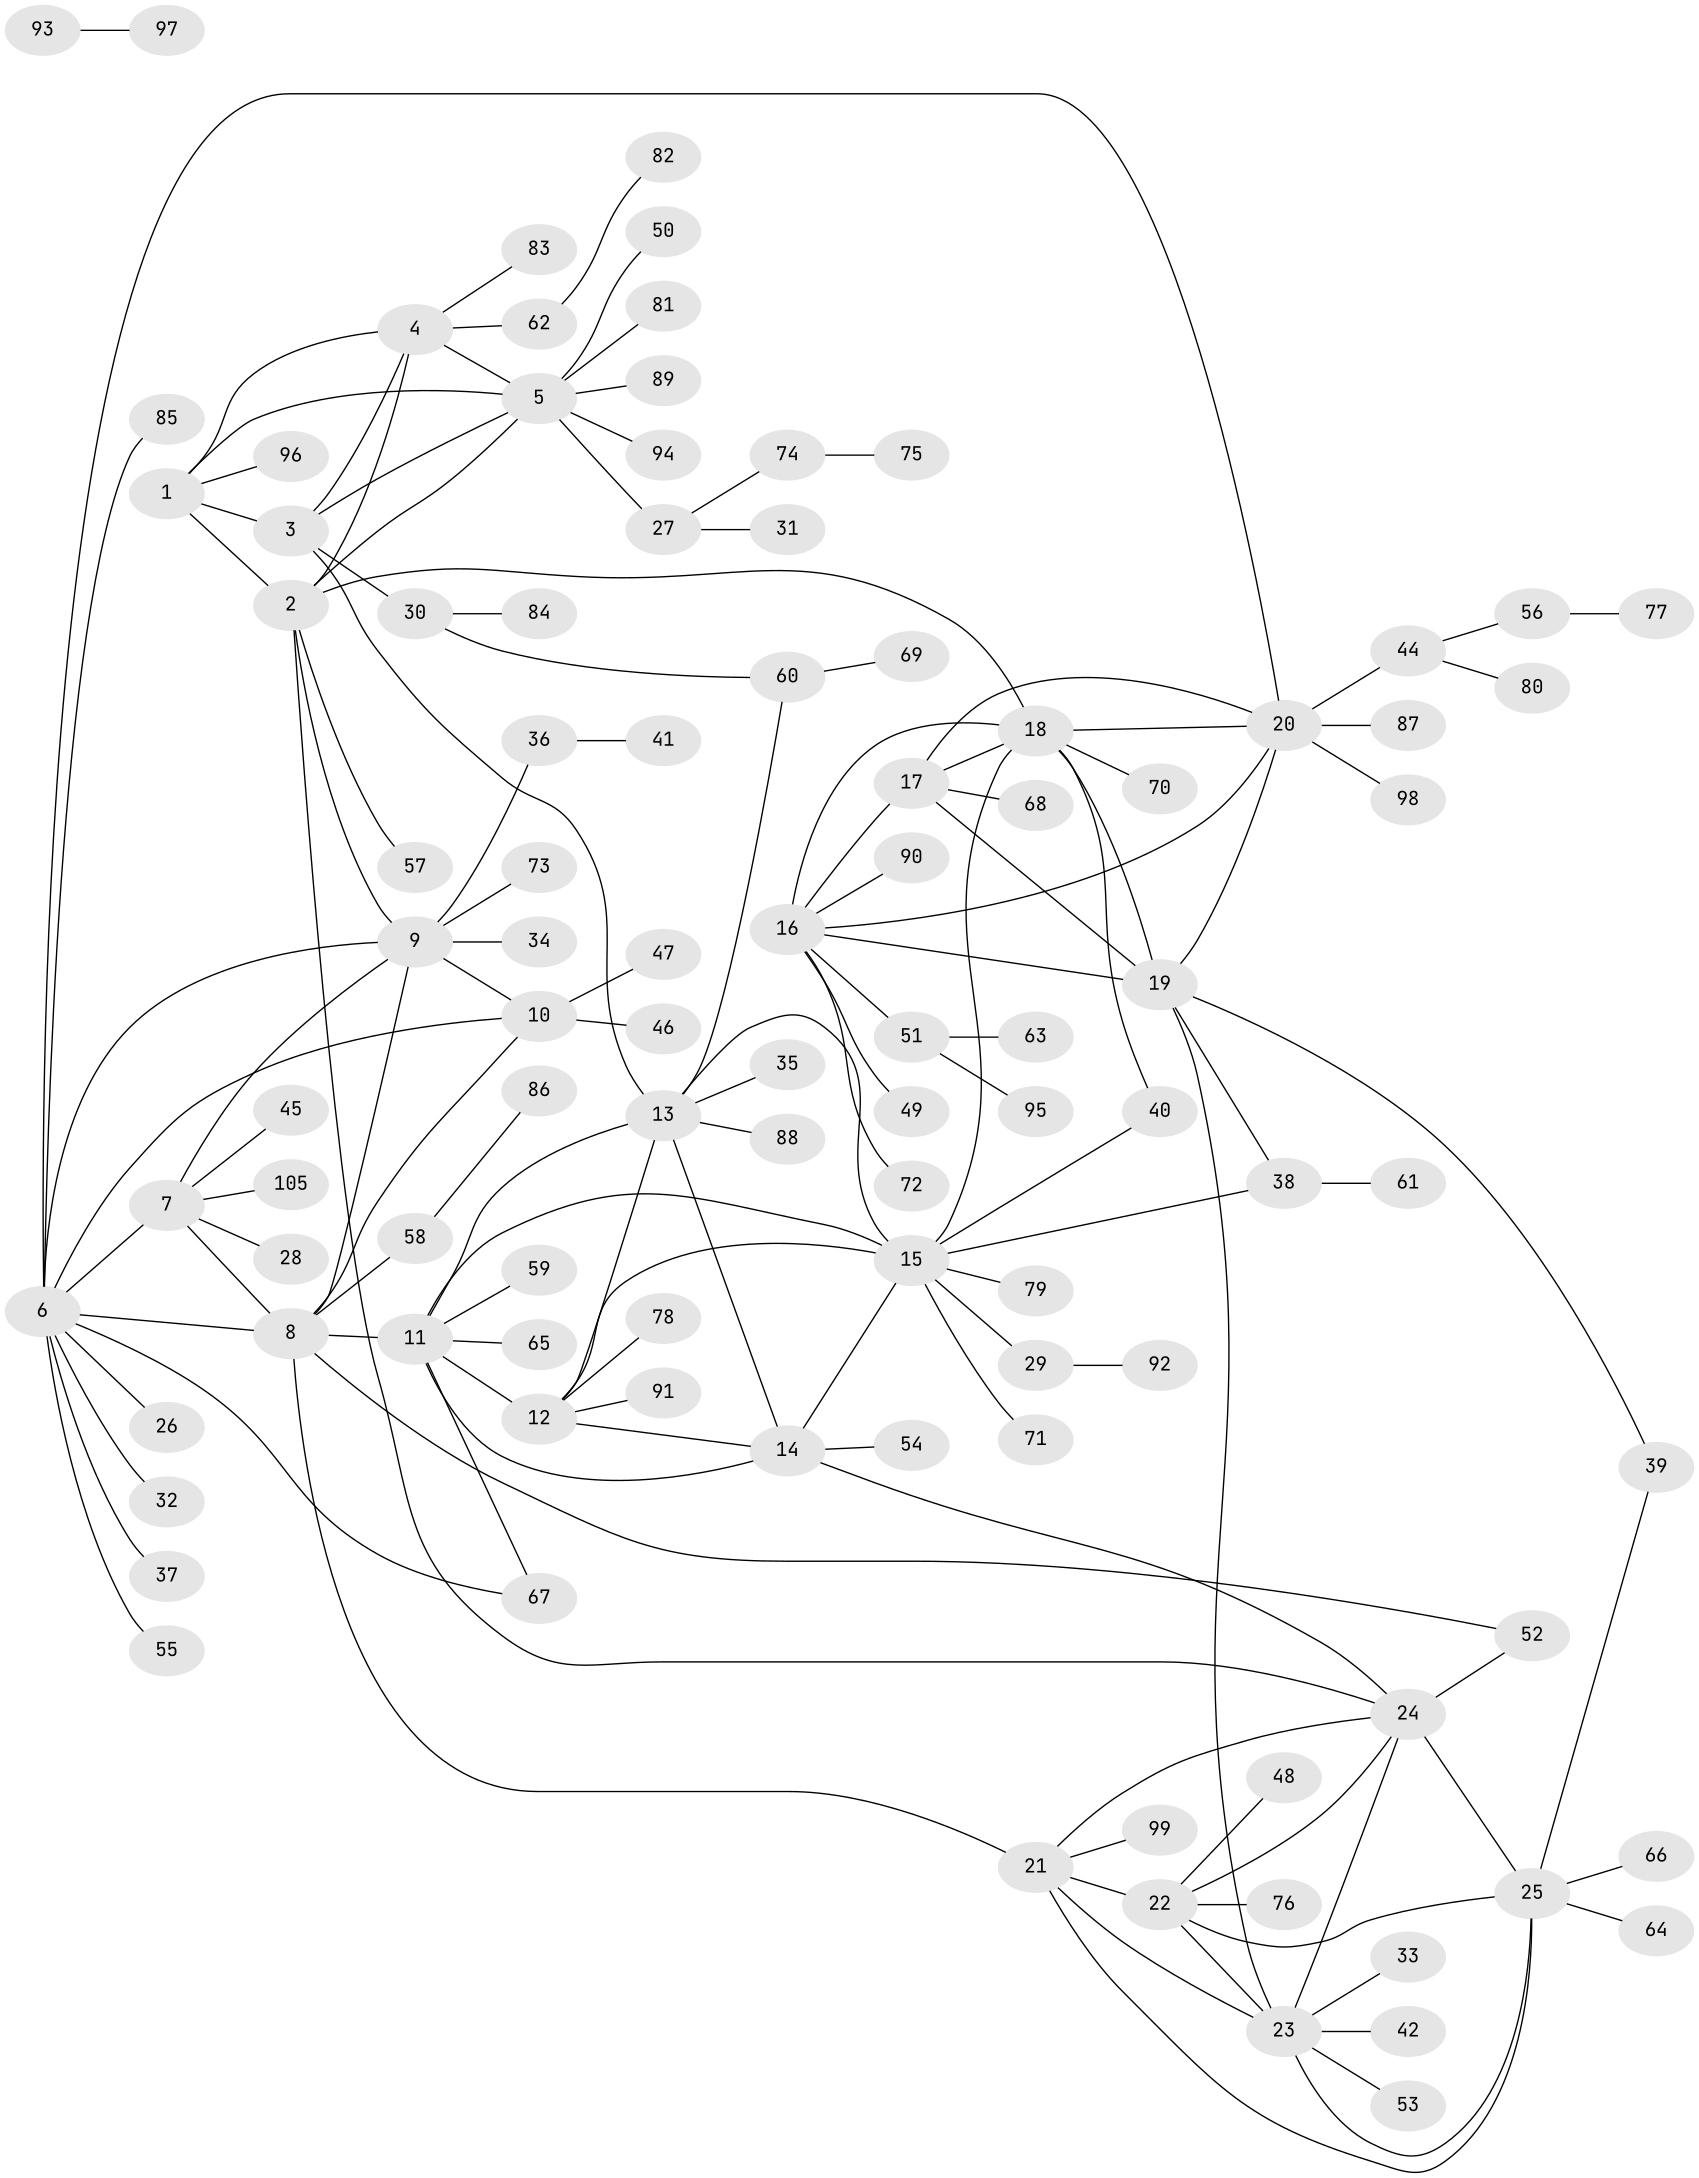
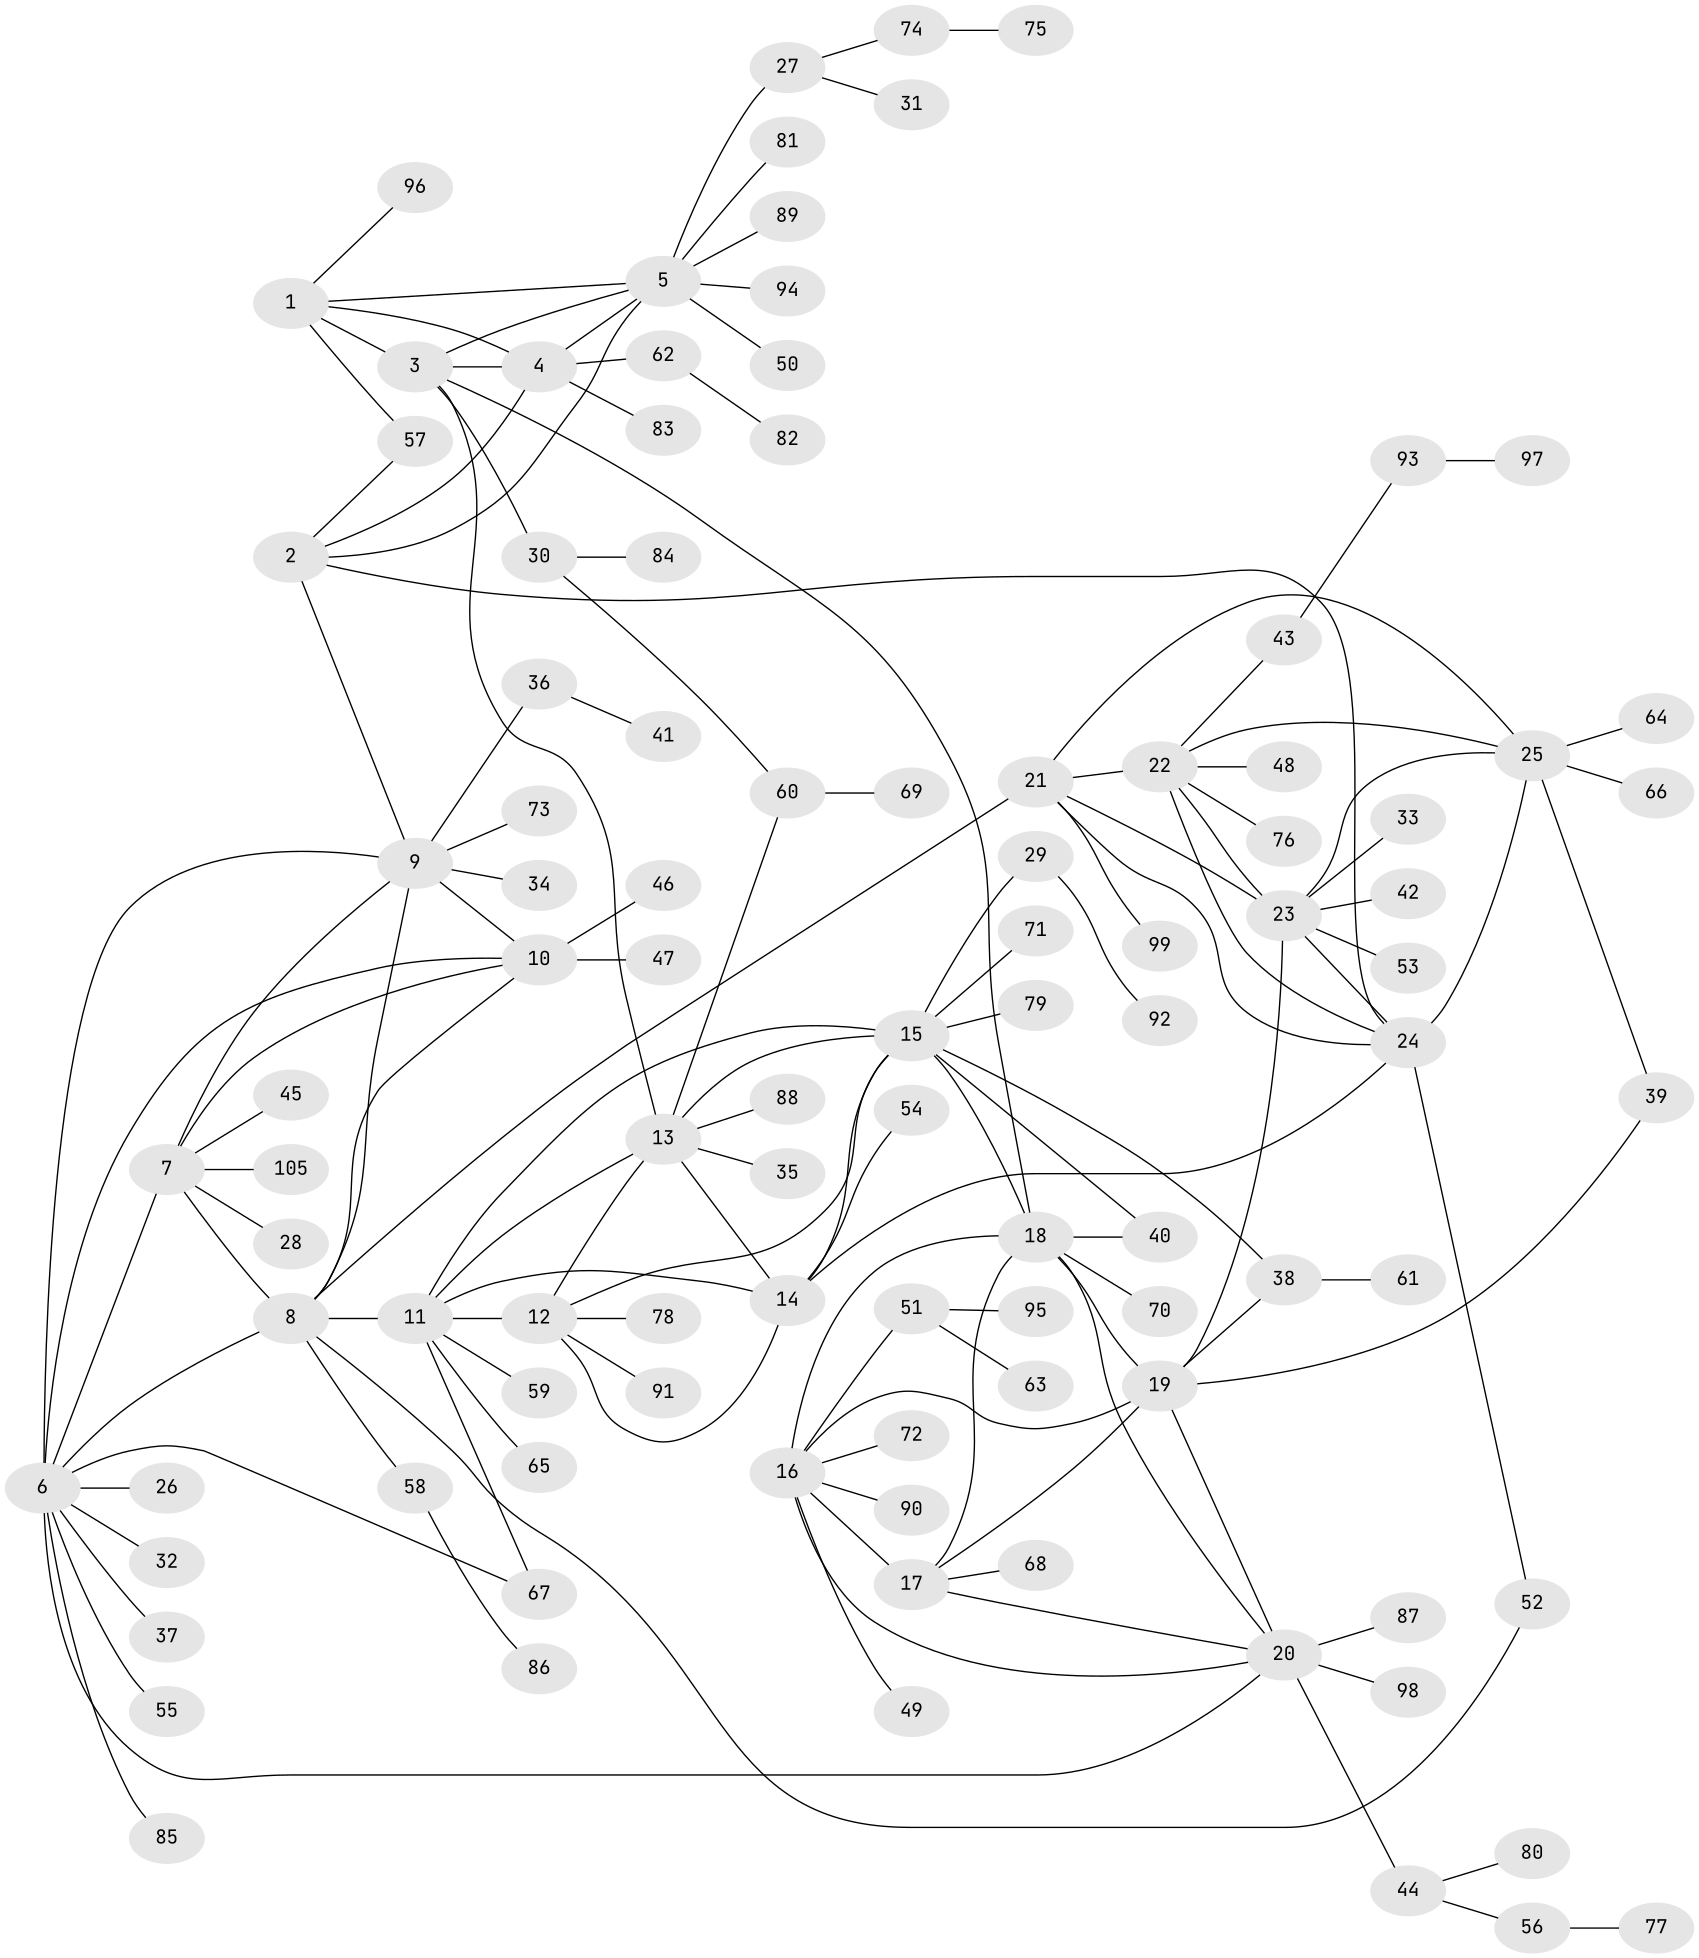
(229, 550) -> (351, 373)
(697, 575) -> (903, 684)
none -> (1284, 640)
none -> (320, 1020)
